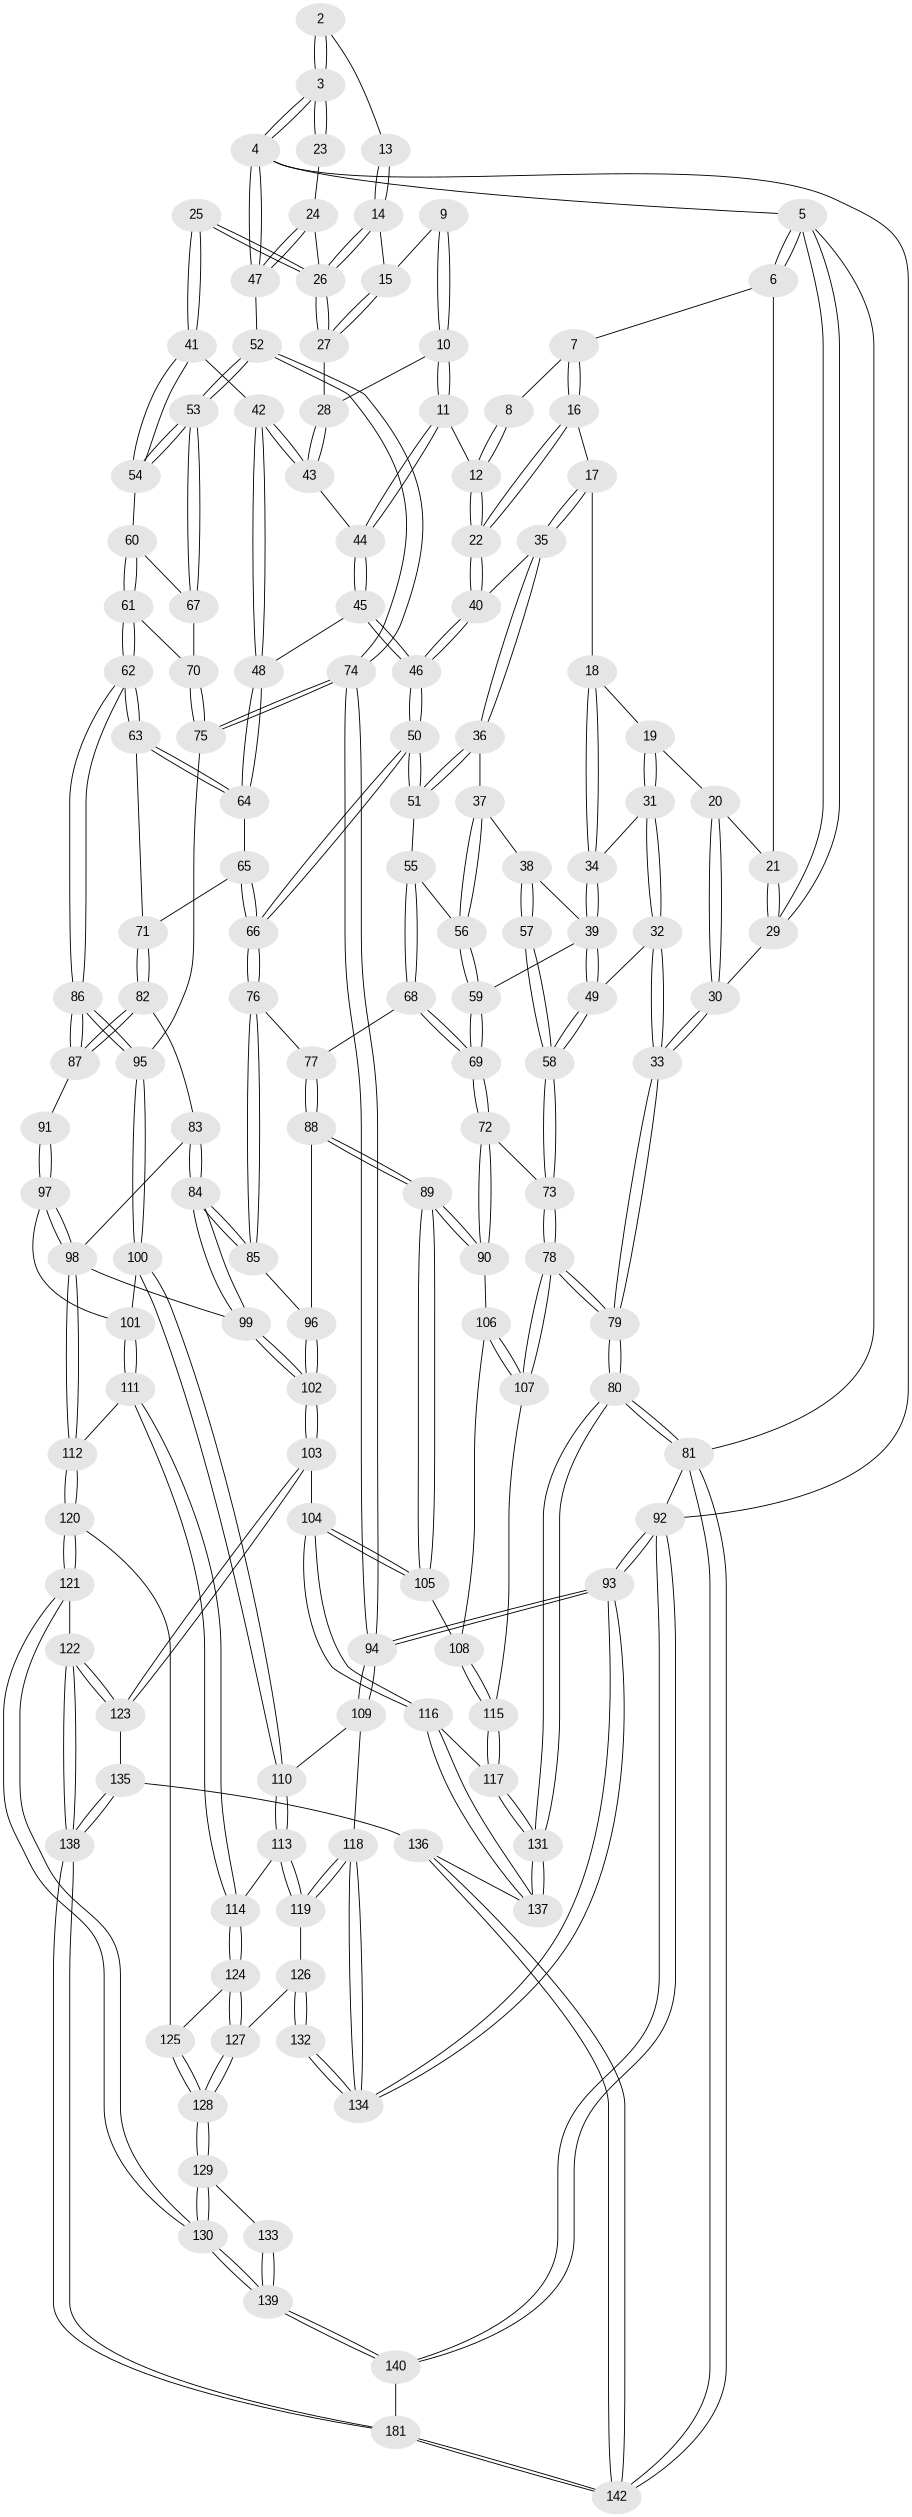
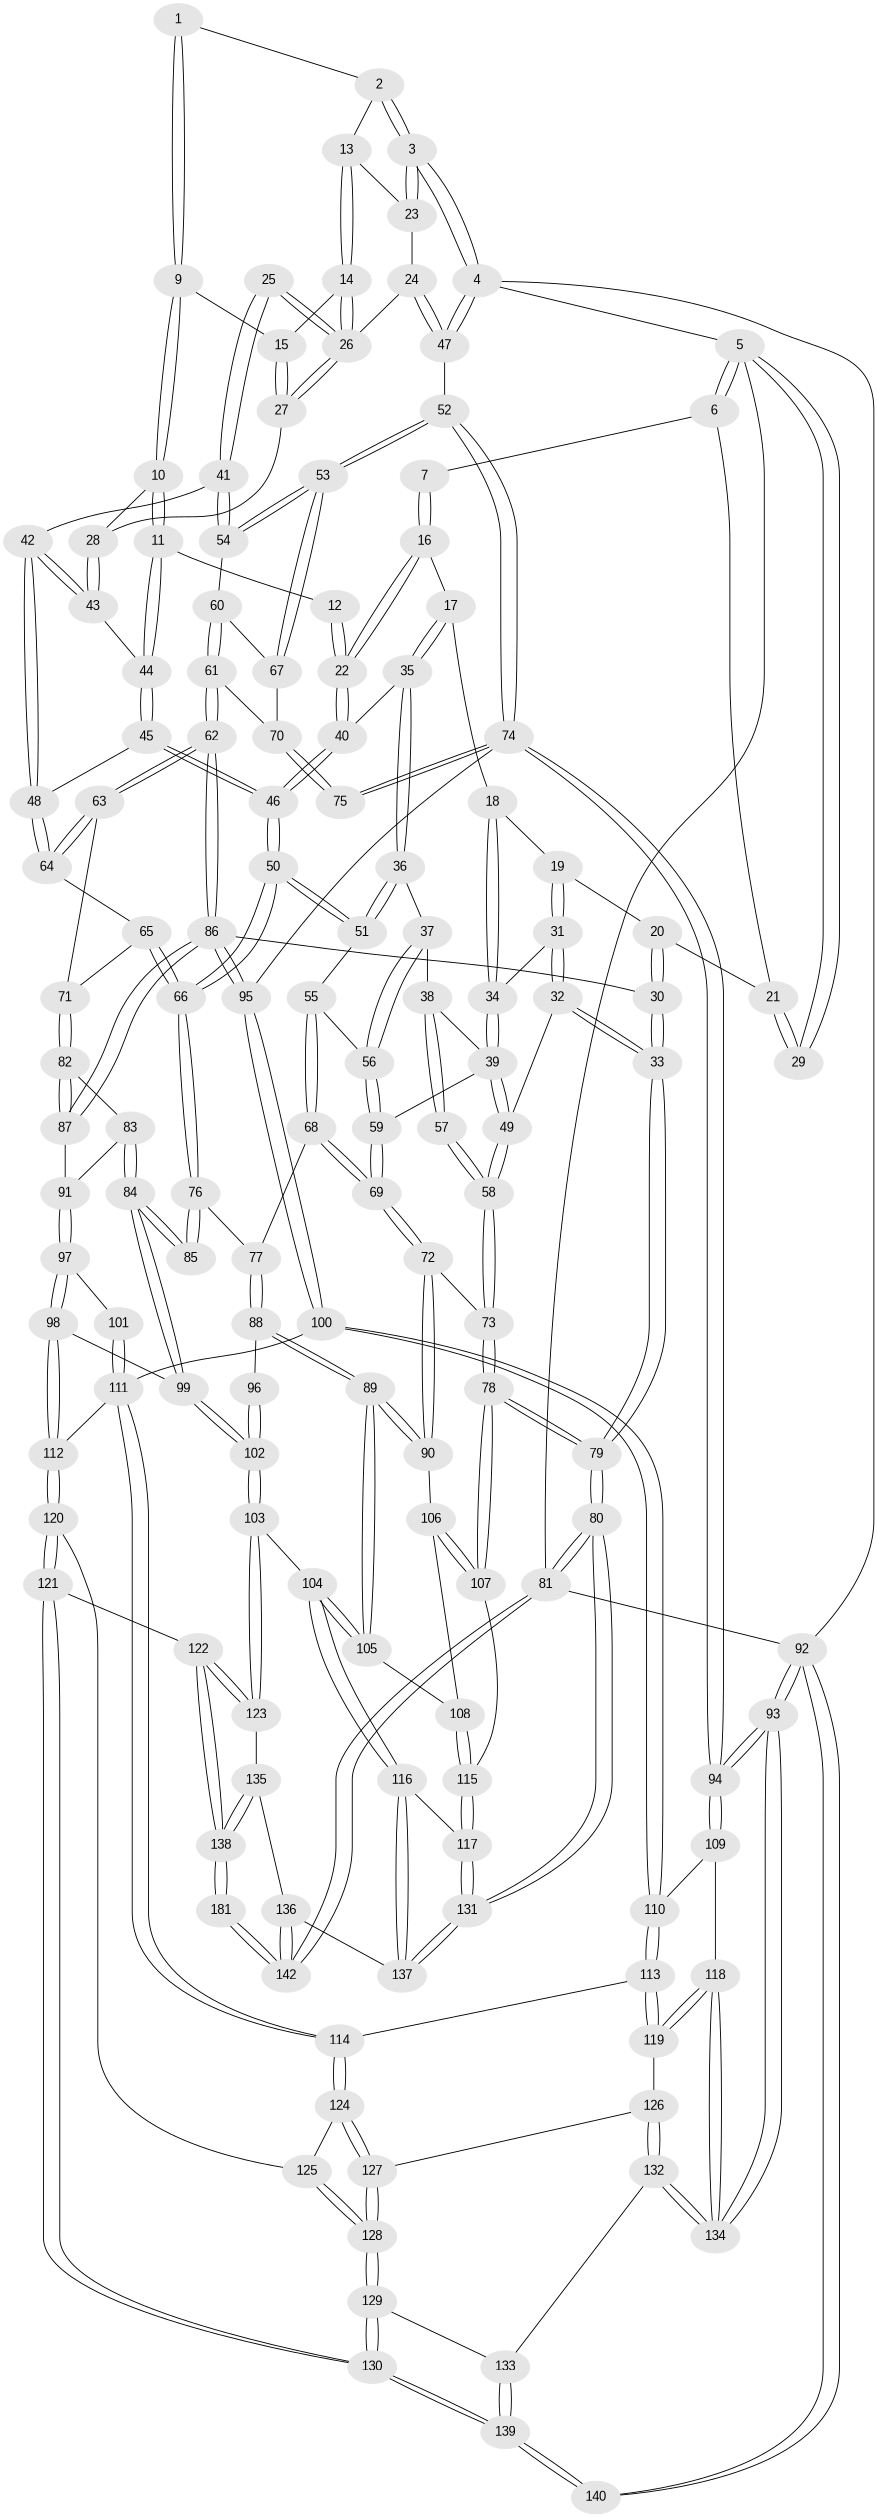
none -> (178, 20)
none -> (379, 183)
(509, 411) -> none
(194, 914) -> (364, 855)
(744, 965) -> (436, 961)
(139, 1188) -> (98, 1161)
(283, 1291) -> none
(134, 1292) -> (220, 1357)
none -> (580, 2269)
(396, 2400) -> none
